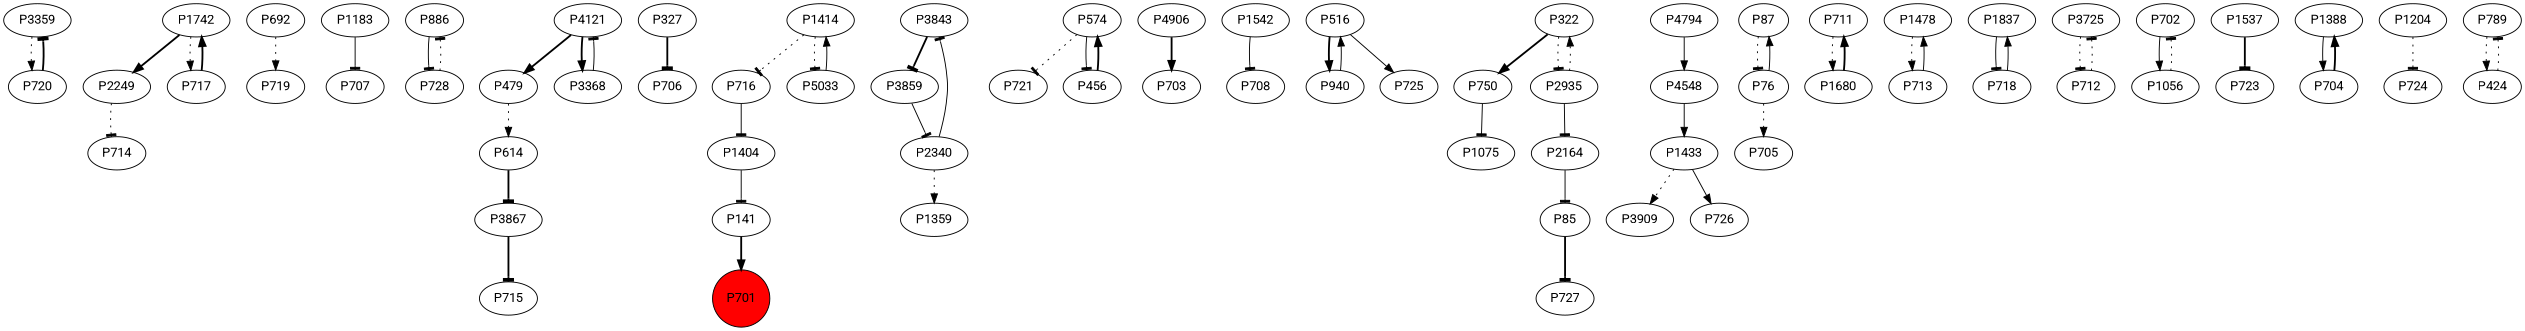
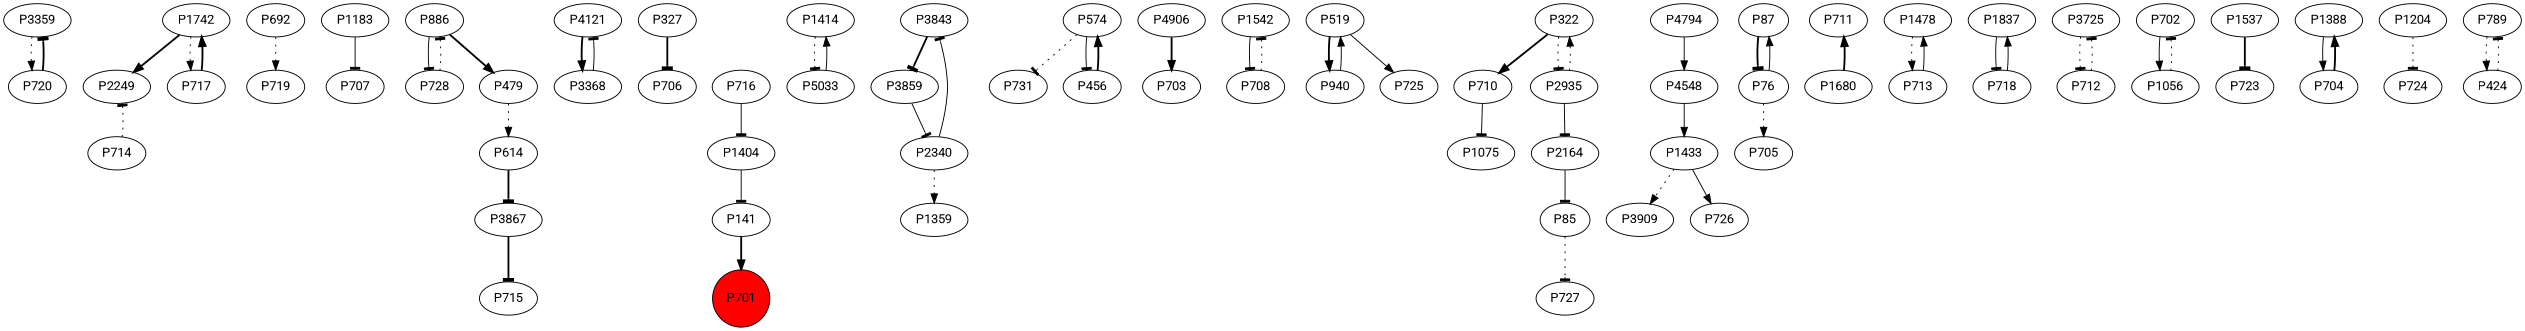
(1335, 20) -> (1335, 20)
(1832, 49) -> none
(551, 51) -> (468, 50)
(1757, 51) -> (1757, 51)
(782, 52) -> none
none -> (1262, 56)
(1018, 87) -> (1018, 87)
(1483, 87) -> (1483, 87)
(111, 118) -> (123, 123)
(1565, 257) -> (1565, 257)
